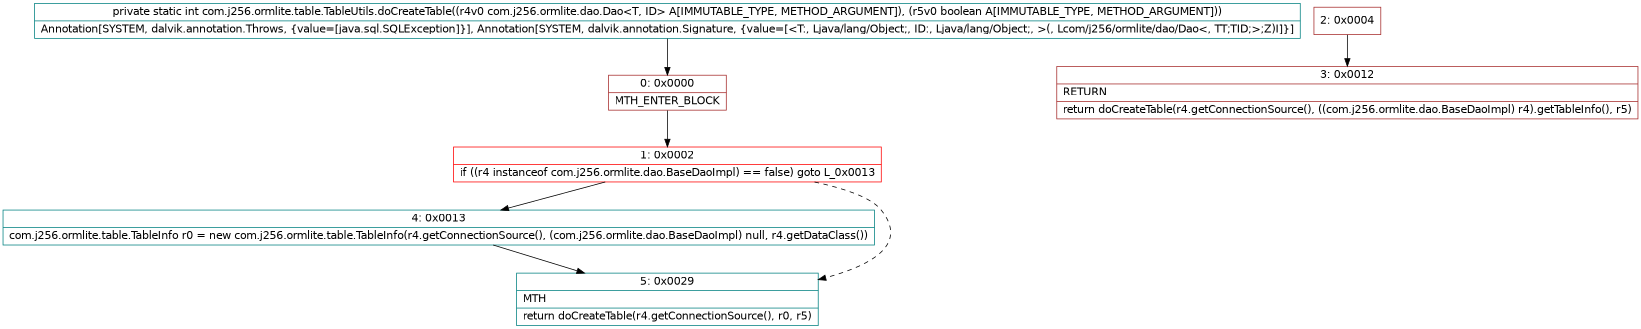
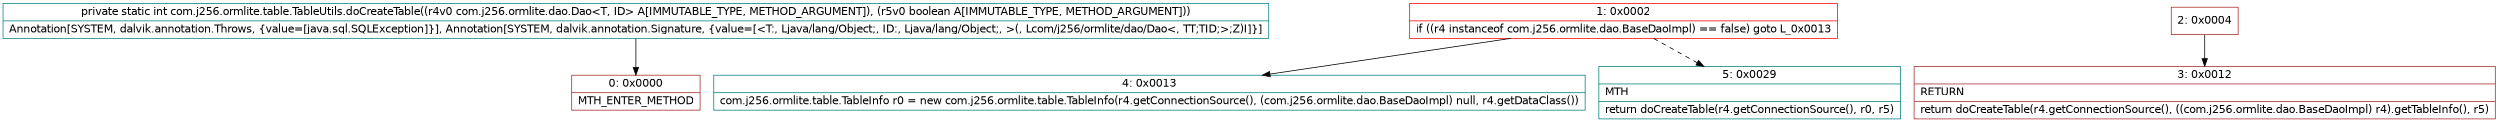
(667, 101) -> (636, 101)
(667, 125) -> none
(535, 258) -> none
